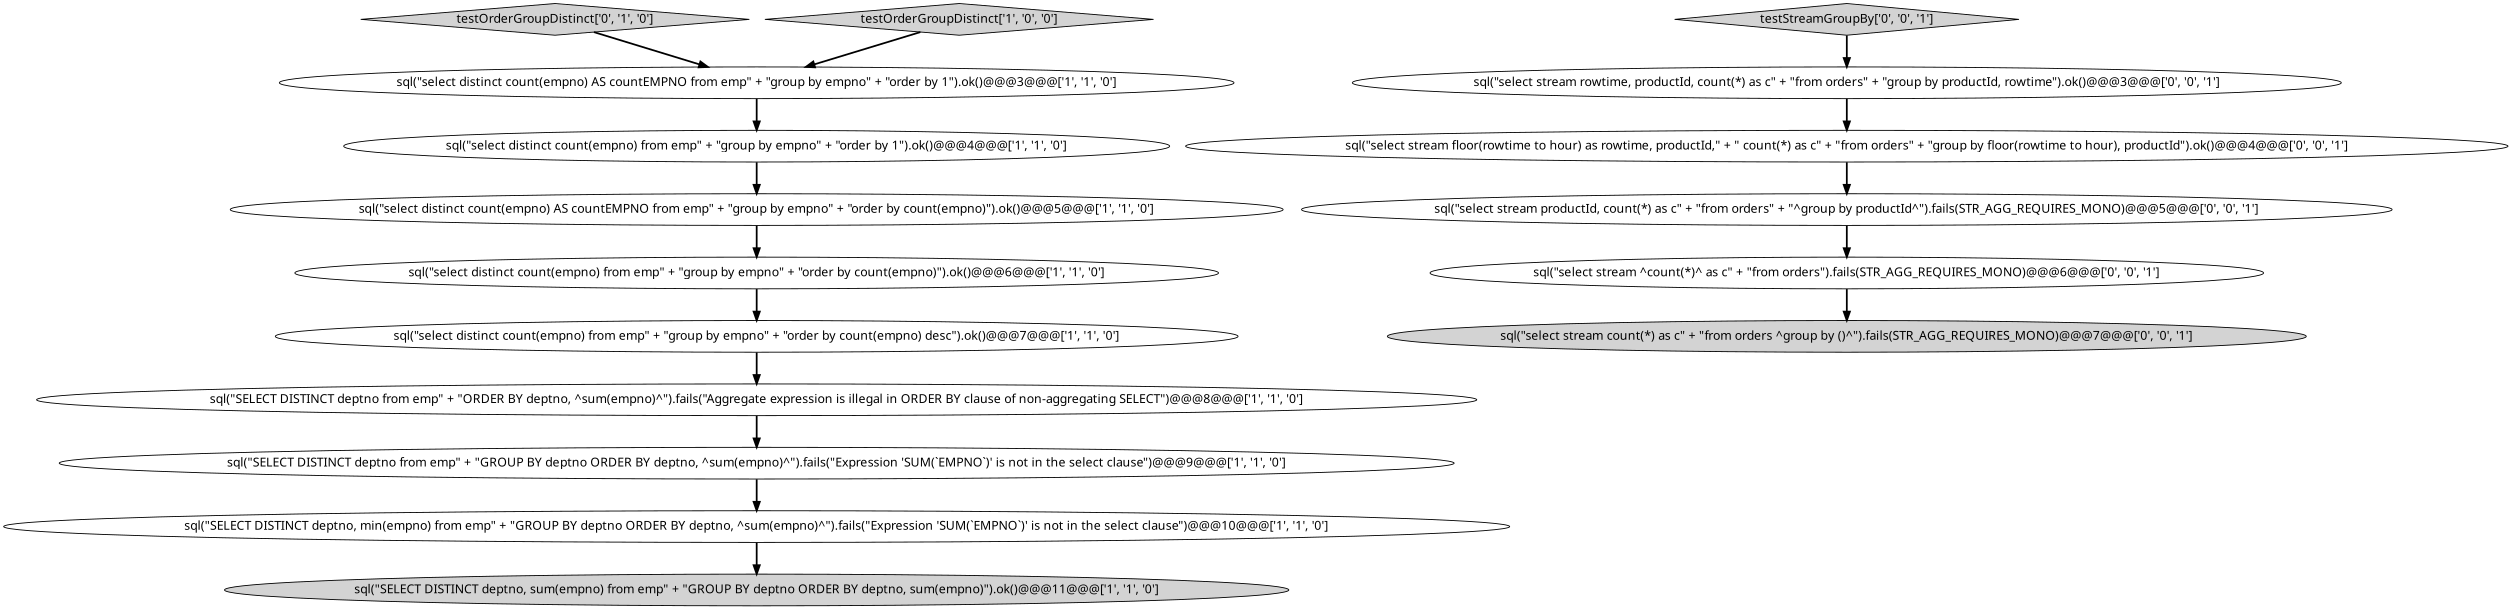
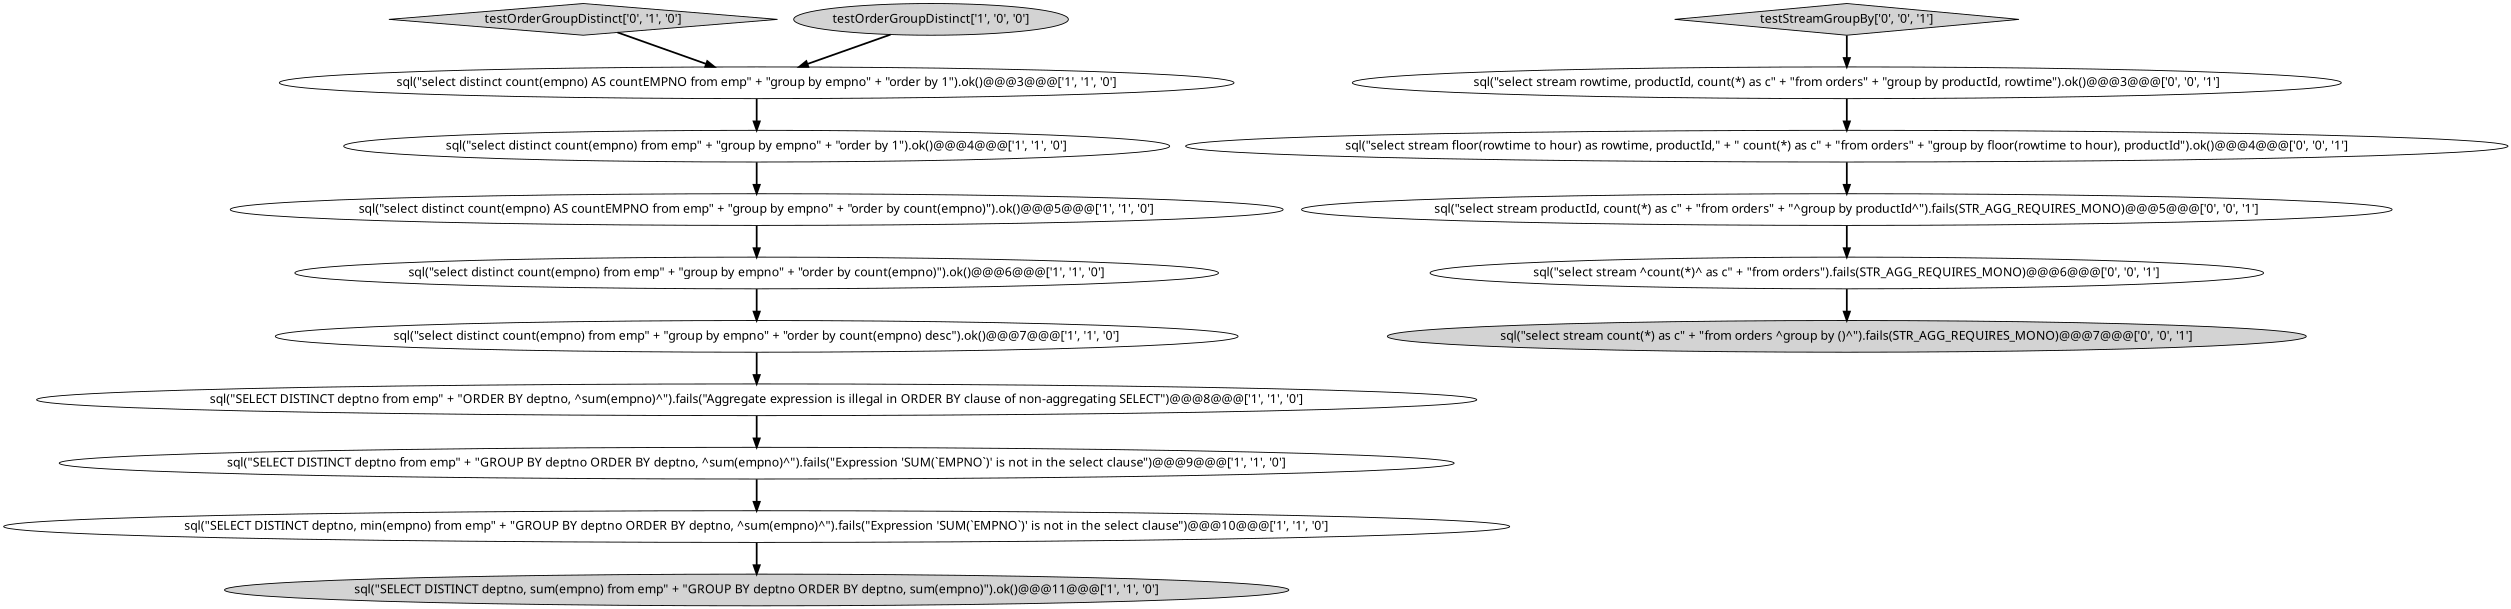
(959, 19) -> (931, 19)
